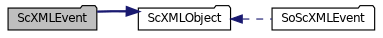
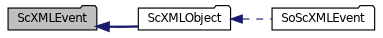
(112, 11) -> (124, 27)
